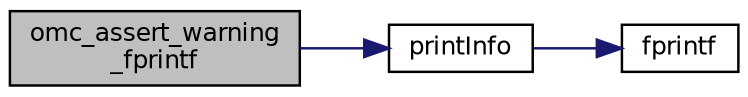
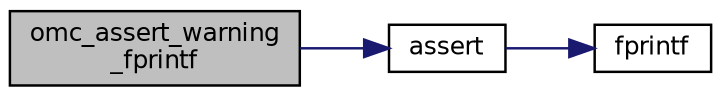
(461, 48) -> (447, 48)
